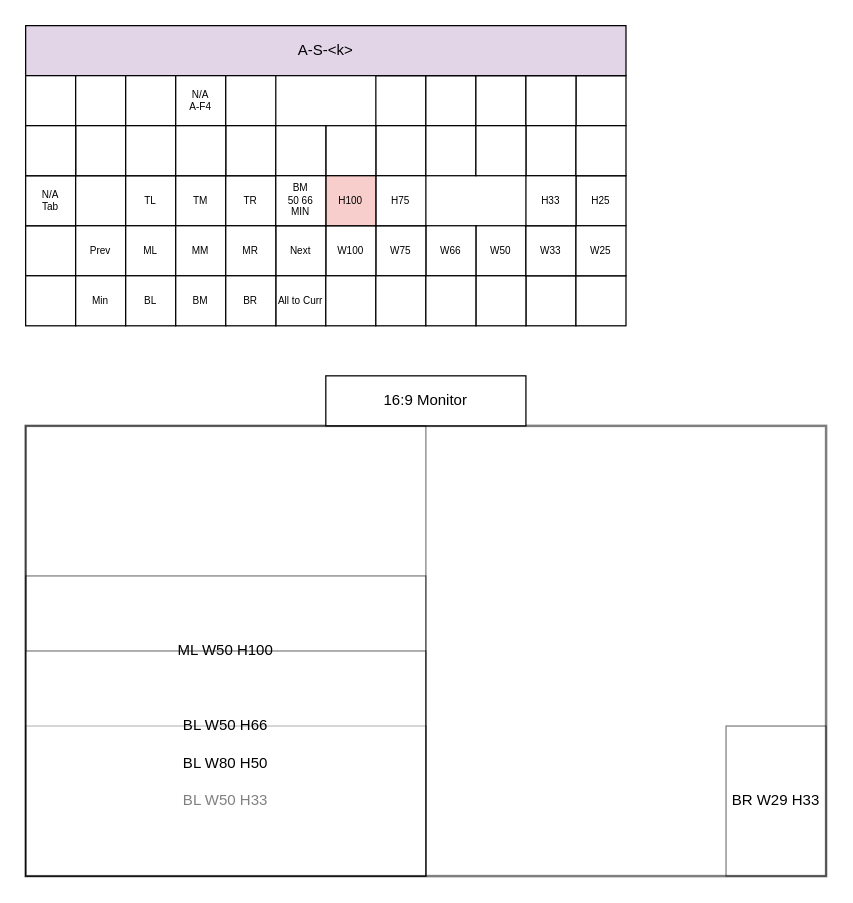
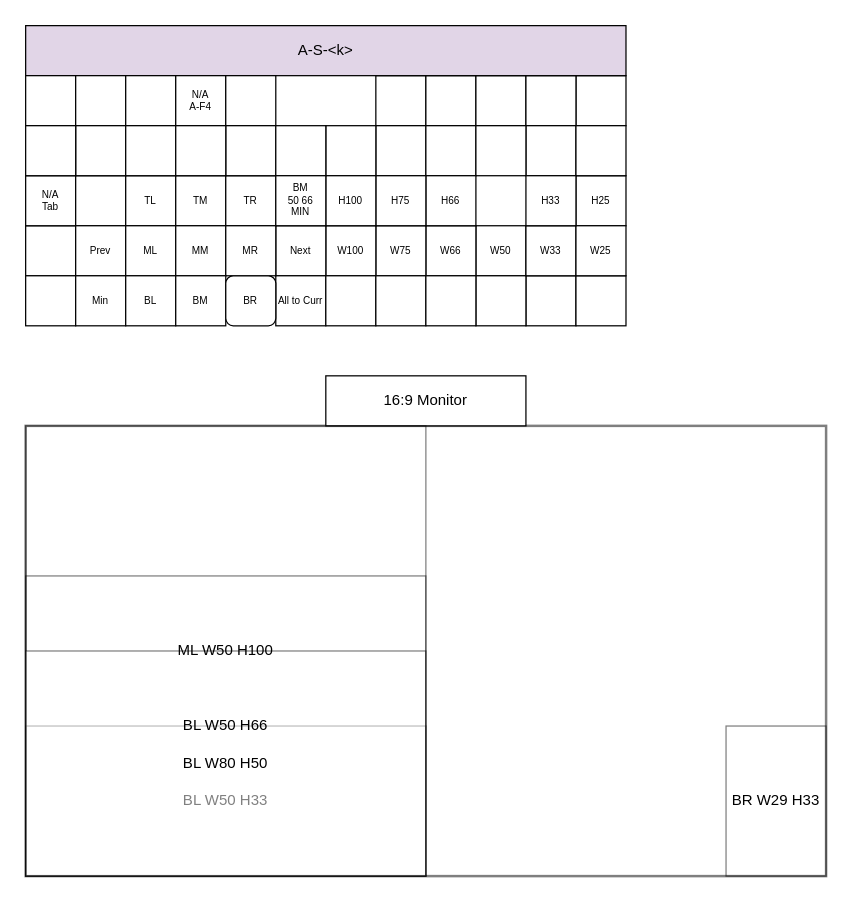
(351, 201) -> (351, 201)
none -> (451, 201)
(251, 301) -> (251, 301)
